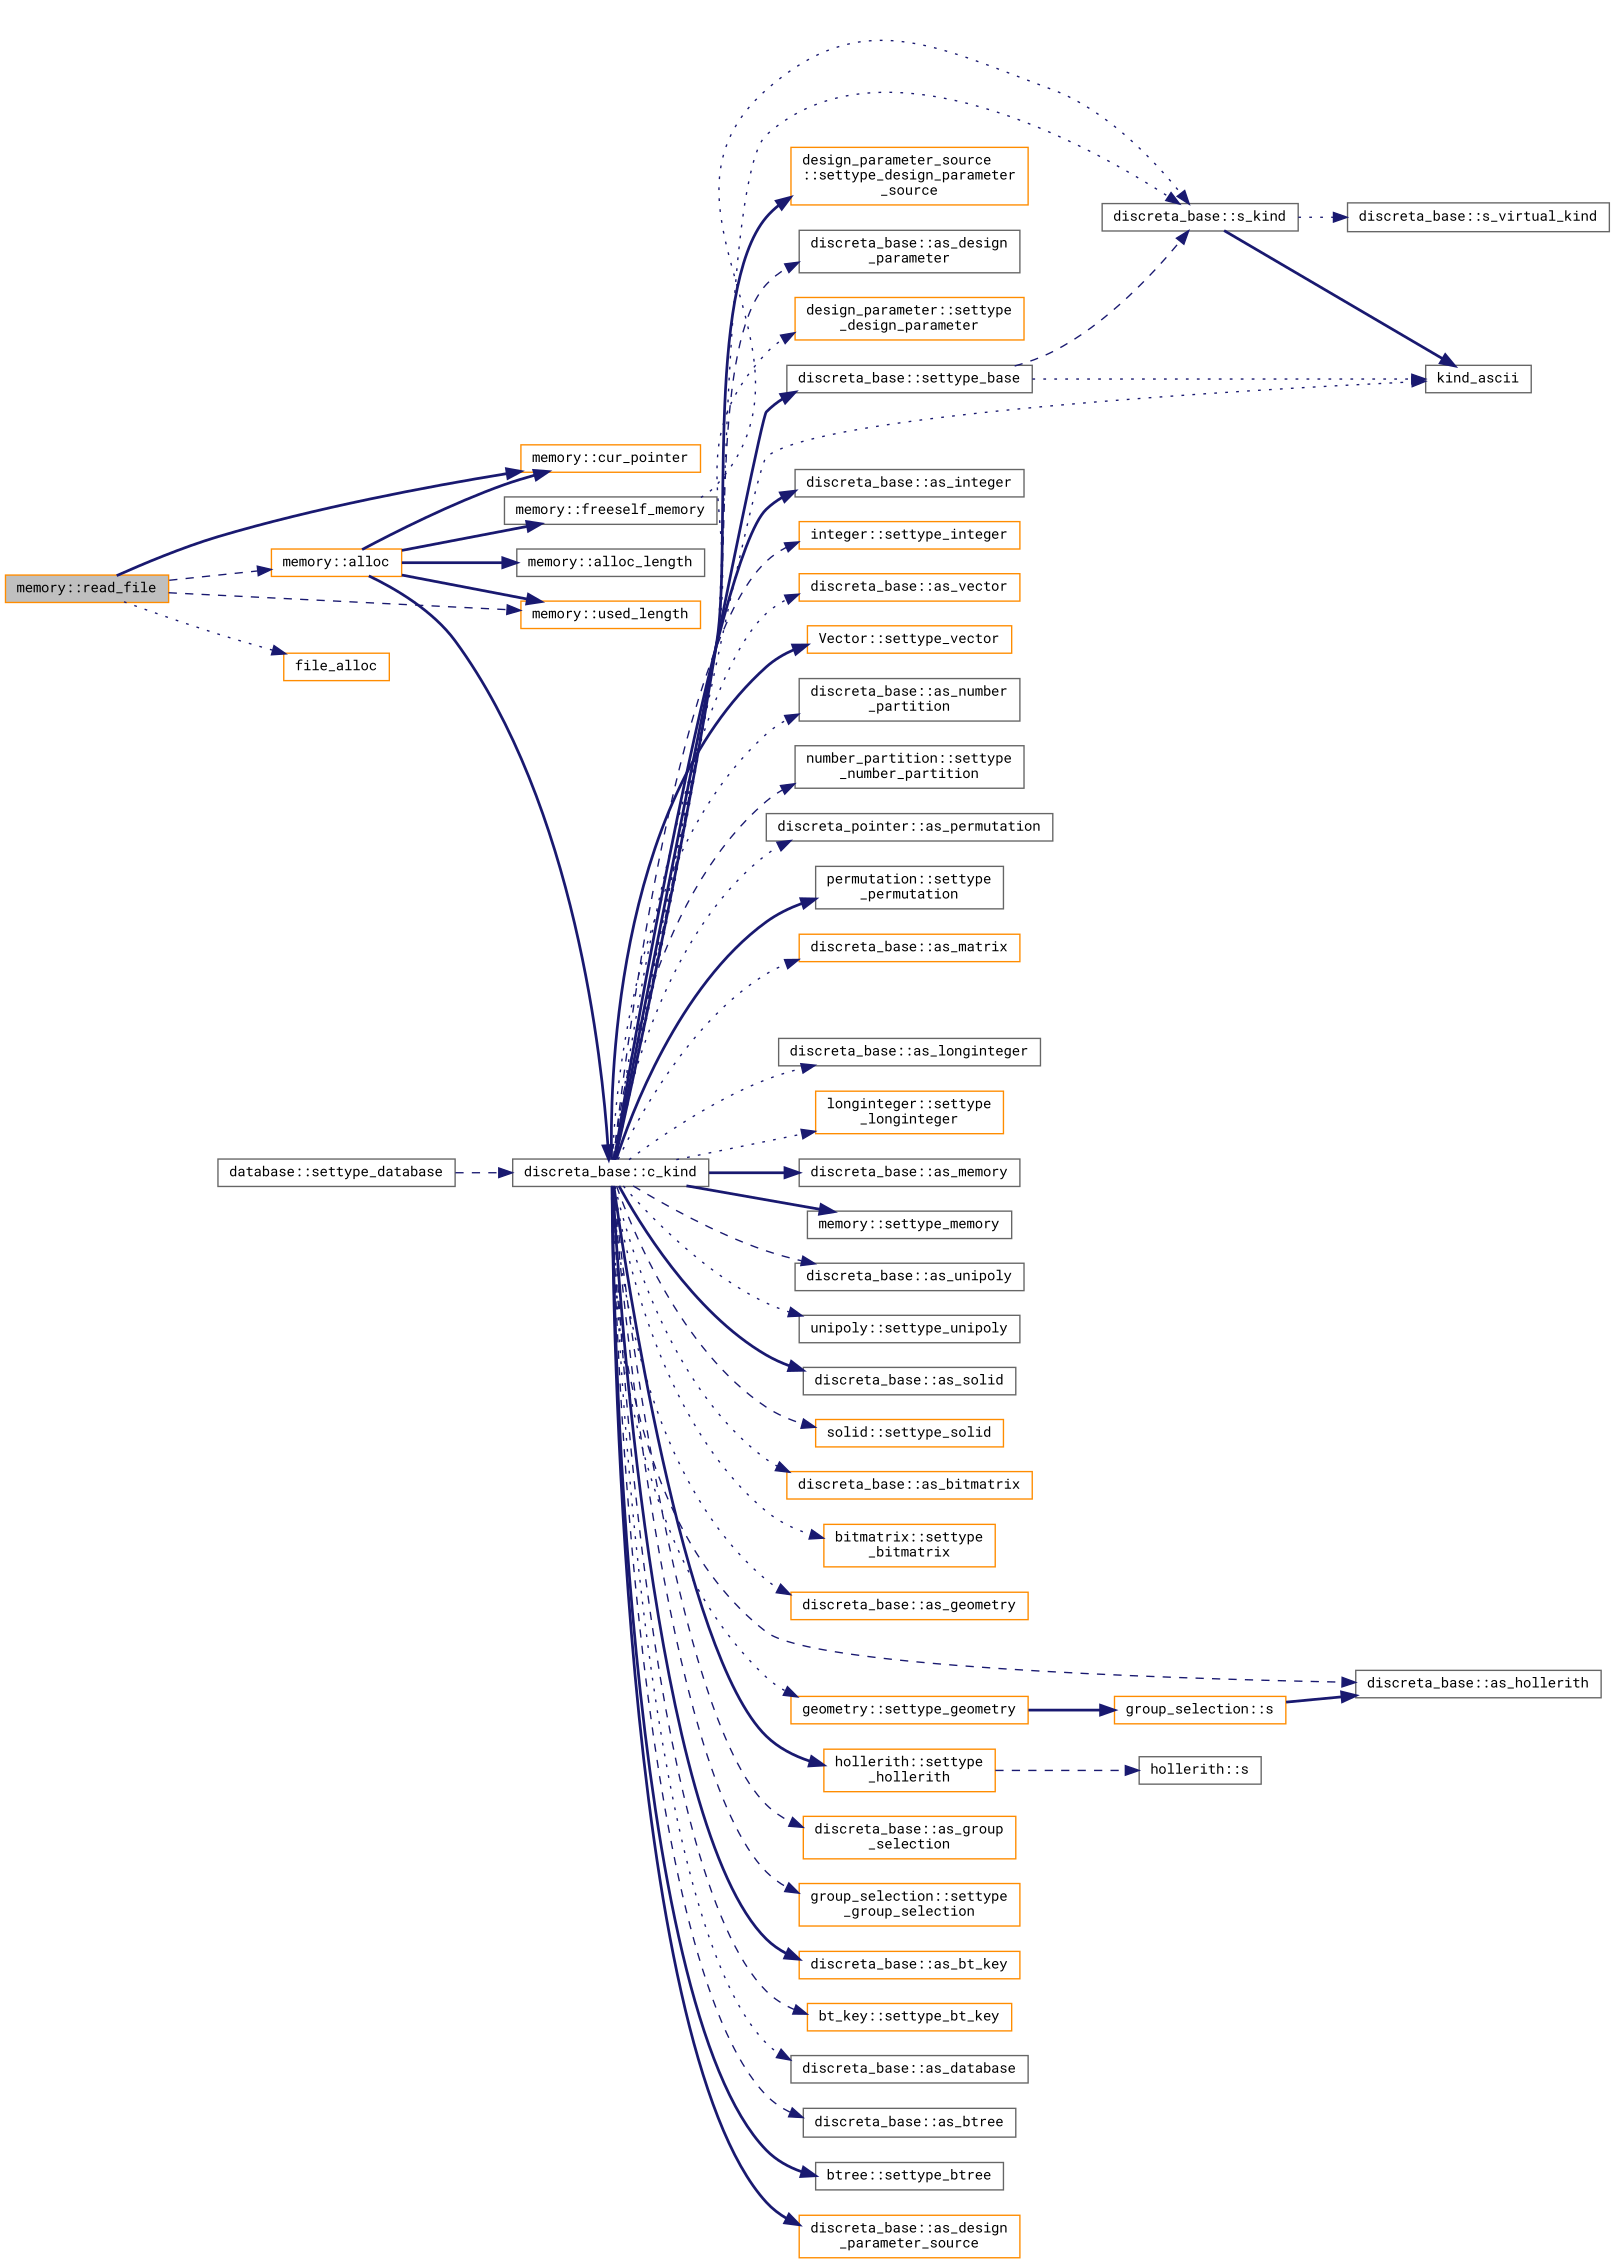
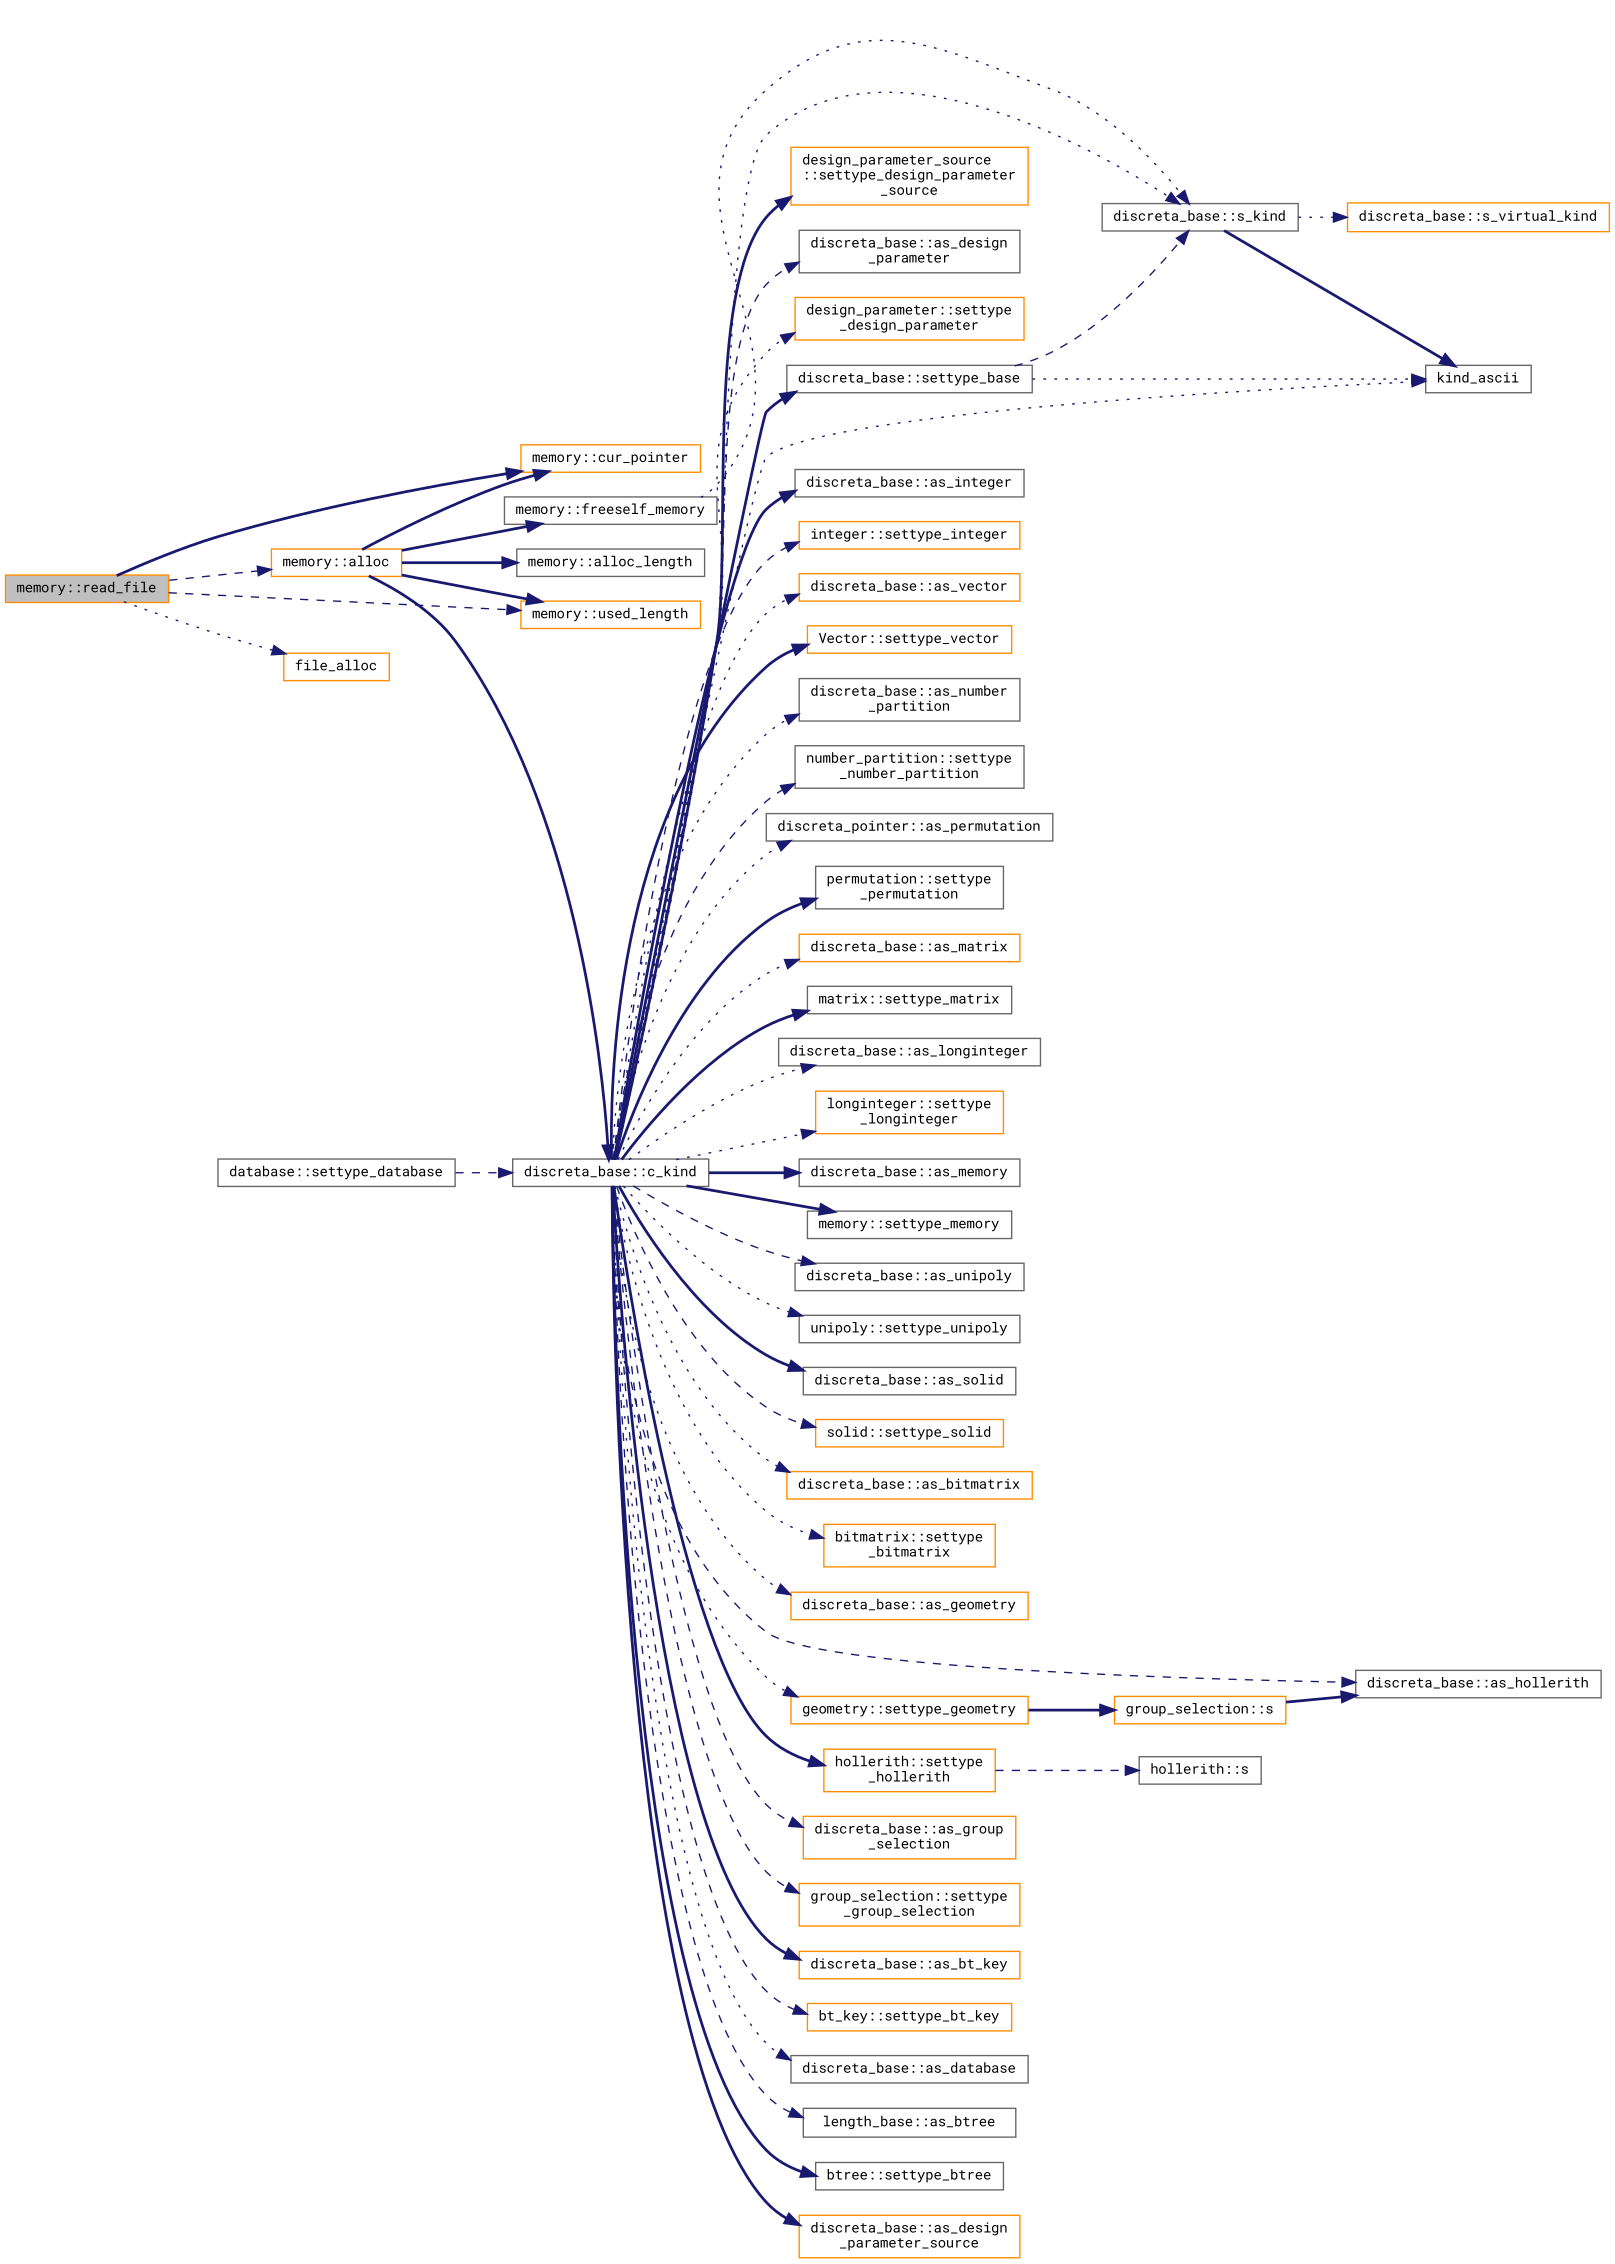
(1478, 217) -> (1478, 217)
none -> (910, 1000)
(910, 2123) -> (910, 2123)
